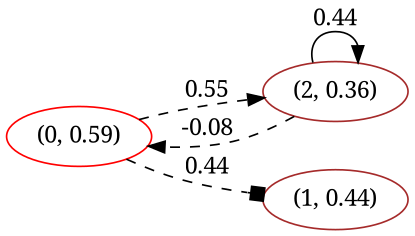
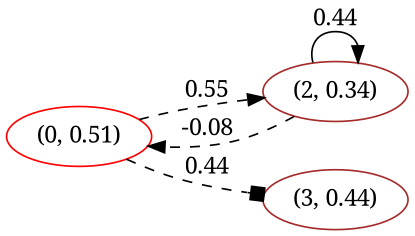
(336, 92) -> (336, 92)
(79, 136) -> (79, 136)
(336, 200) -> (336, 200)
